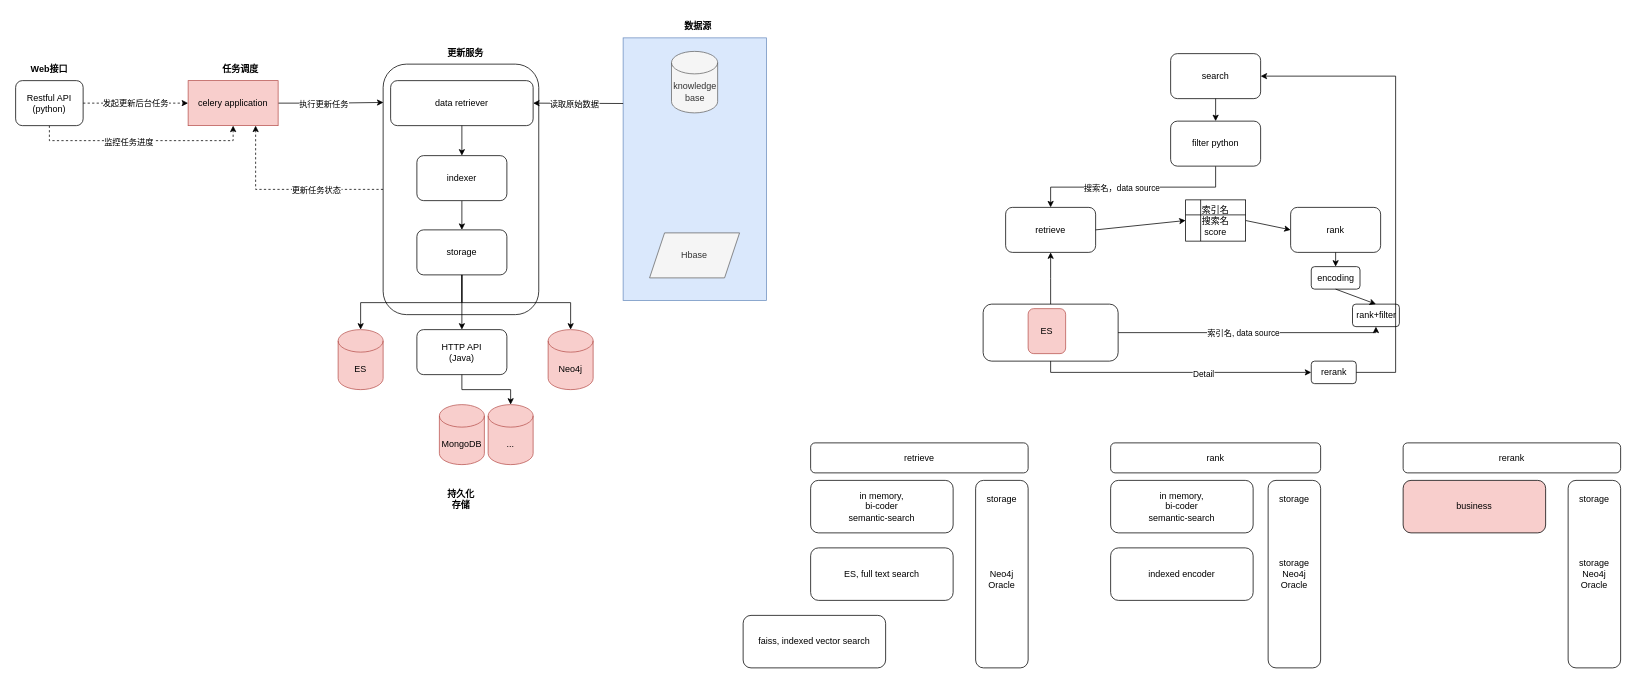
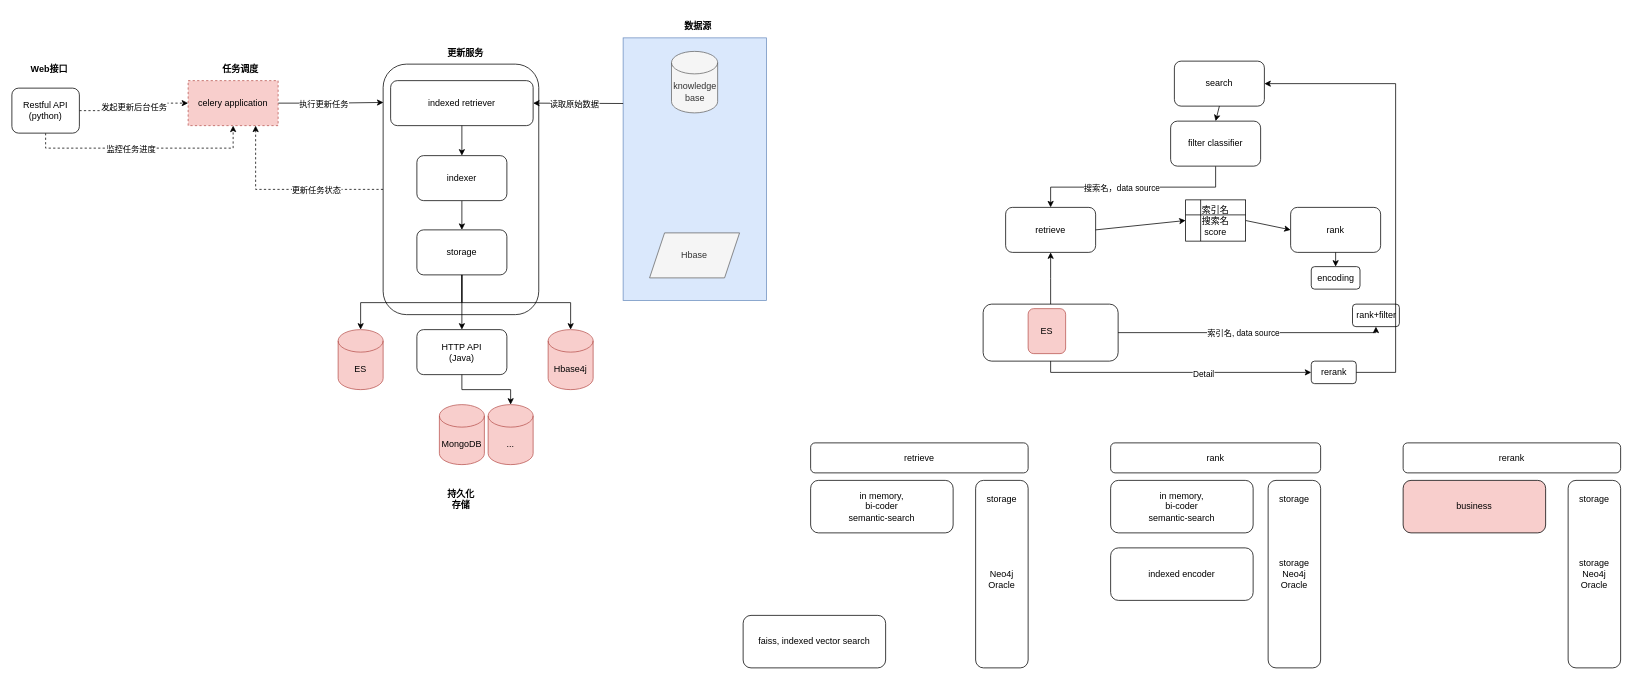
(1215, 76) -> (1219, 84)
(49, 103) -> (45, 111)
(233, 103) -> (233, 103)
(462, 103) -> (462, 103)
(1215, 144) -> (1215, 144)
(1353, 296) -> none
(570, 369) -> (570, 369)
(882, 574) -> none
